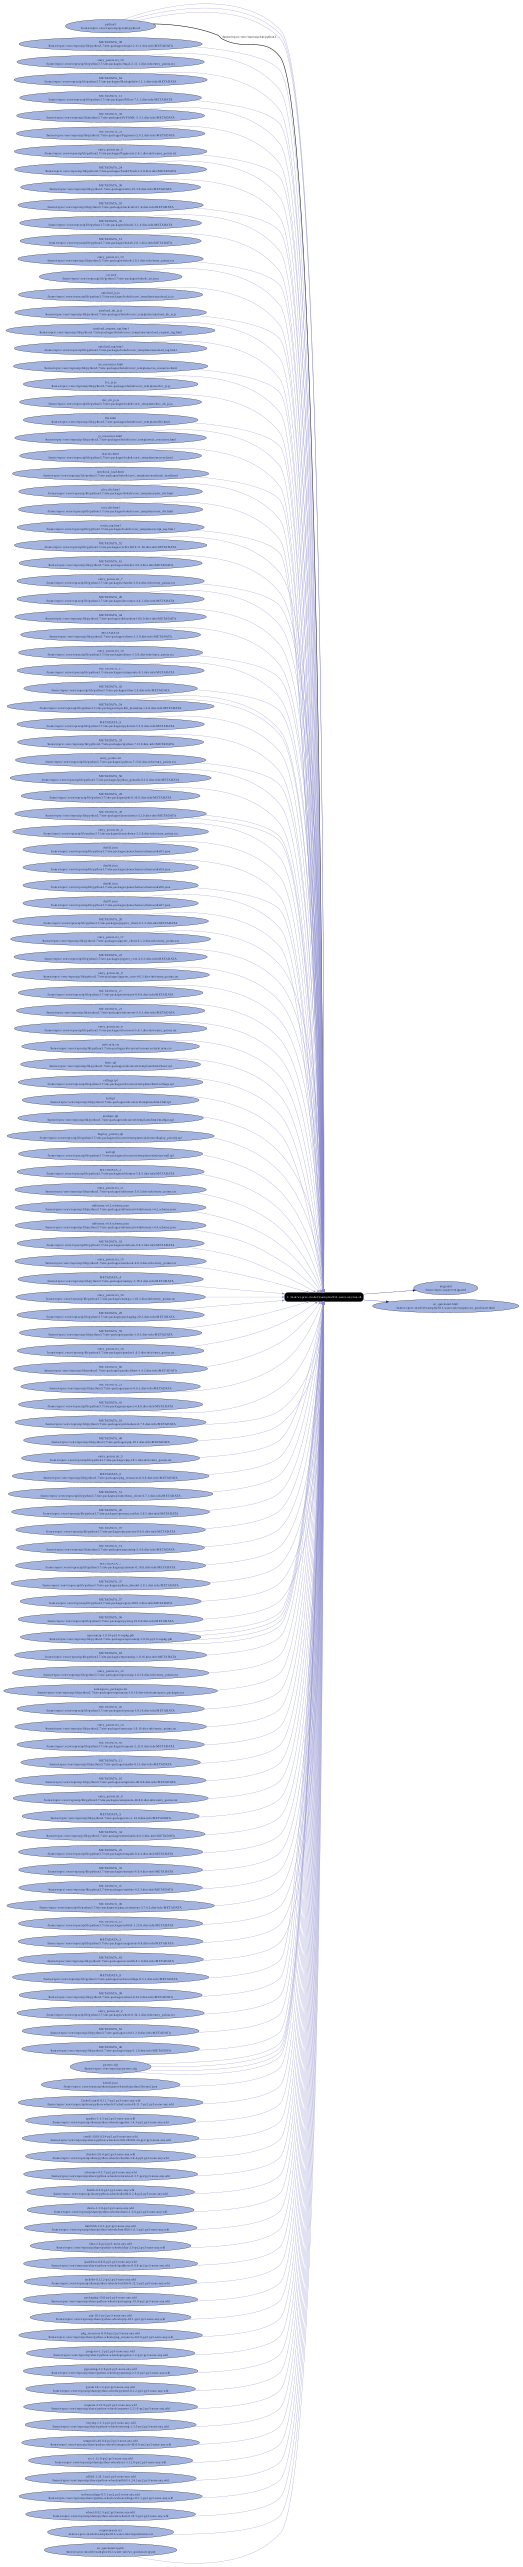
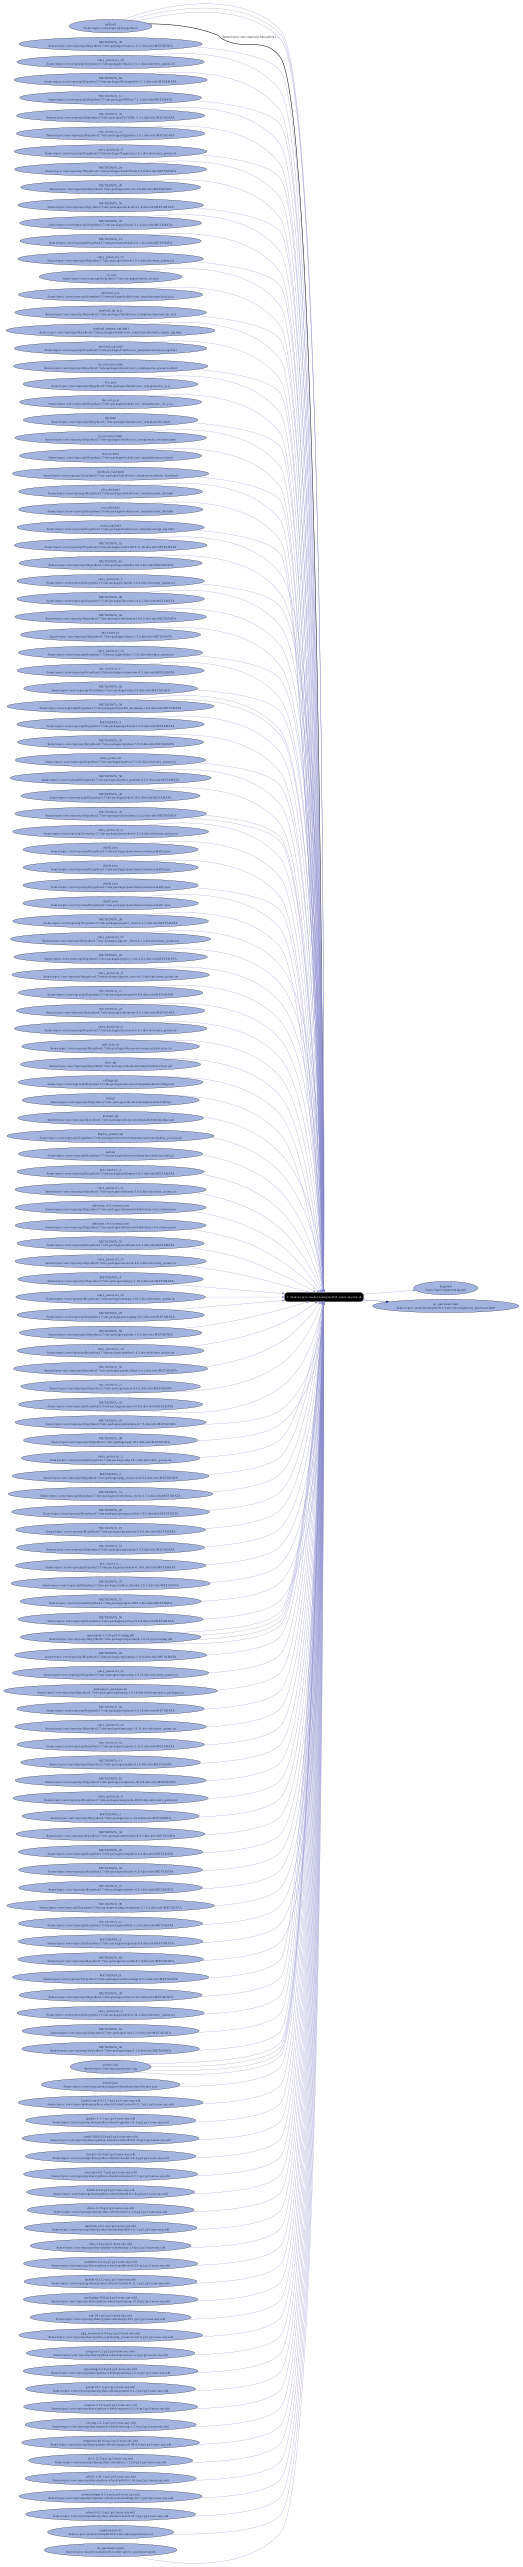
(111, 26) -> (111, 26)
(388, 1292) -> (388, 1292)
